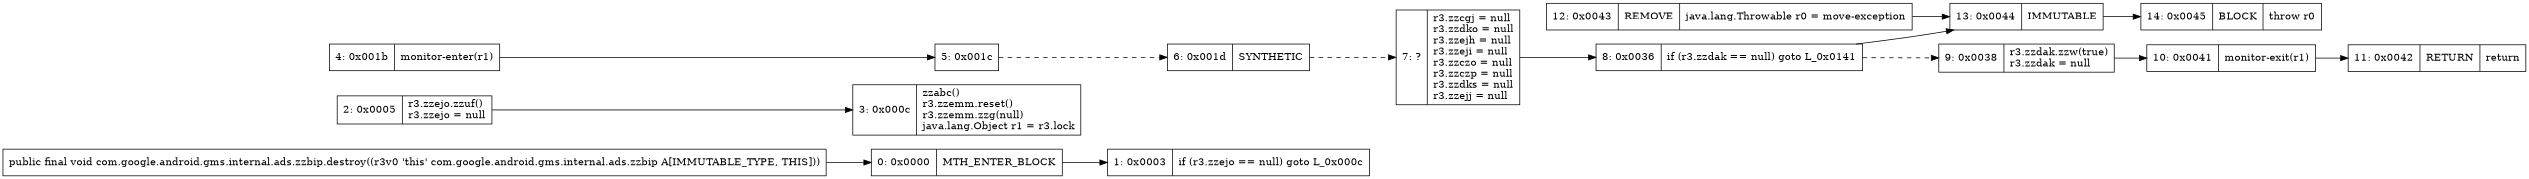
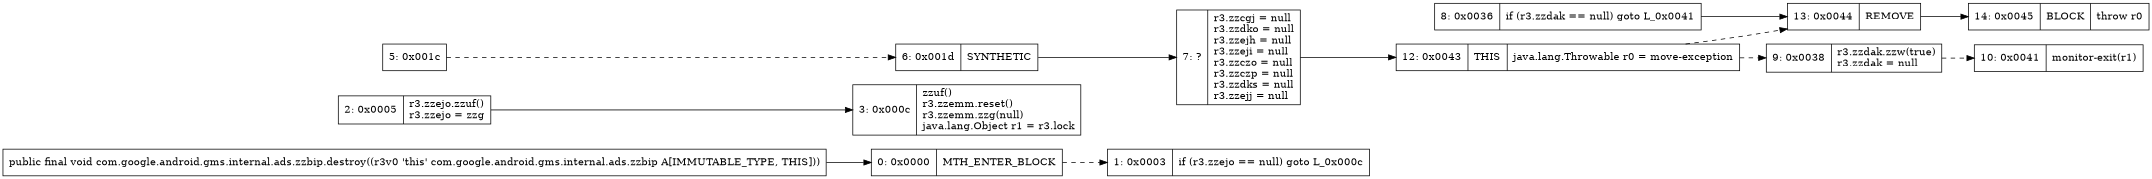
(1649, 16) -> (1488, 57)
(2062, 16) -> (1890, 16)
(1927, 17) -> (1733, 38)
(415, 57) -> none
(1349, 57) -> (1104, 57)
(1554, 57) -> (1344, 57)
(1762, 57) -> (1600, 16)
(1897, 58) -> (1749, 58)
(2127, 58) -> (1954, 58)
(2437, 58) -> none
(941, 93) -> (937, 93)
(447, 115) -> (447, 115)
(1081, 162) -> (1081, 162)
